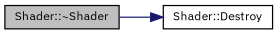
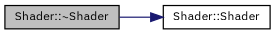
(218, 17) -> (217, 17)
